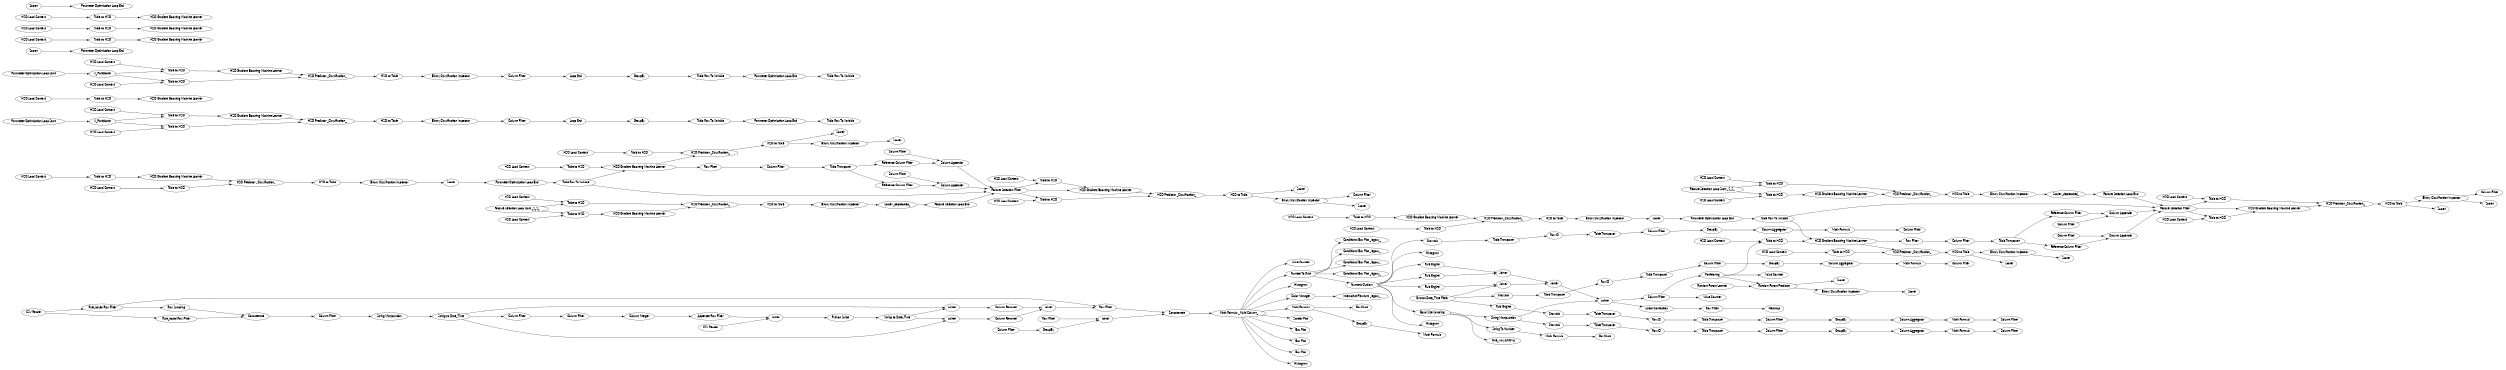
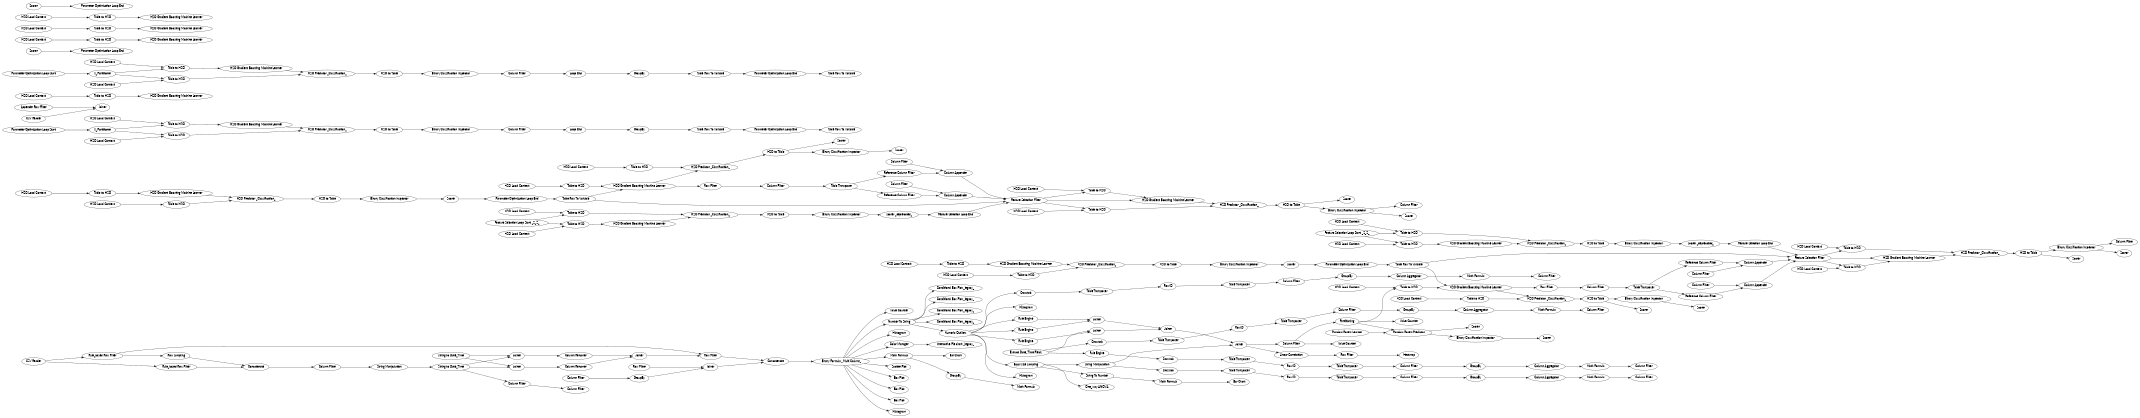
(1301, 274) -> (899, 322)
(1239, 313) -> (841, 361)
(639, 316) -> none
(840, 318) -> none
